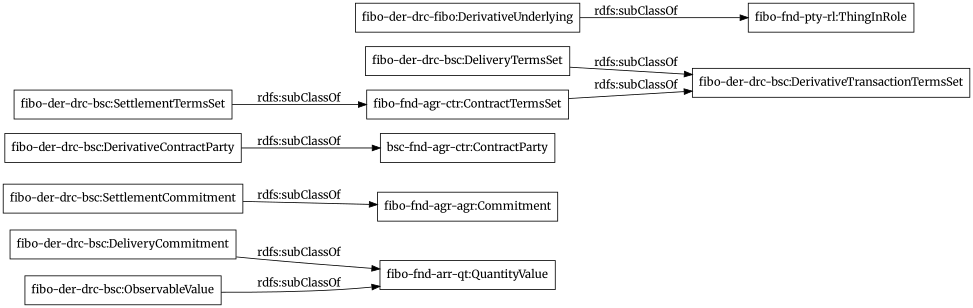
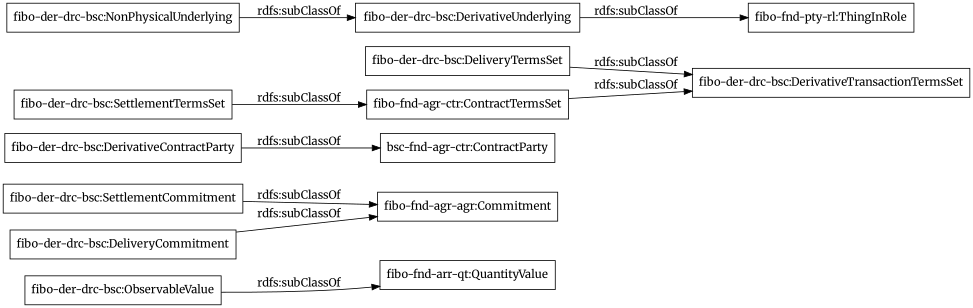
none -> (123, 18)
(468, 18) -> (468, 18)
(304, 263) -> (303, 225)
